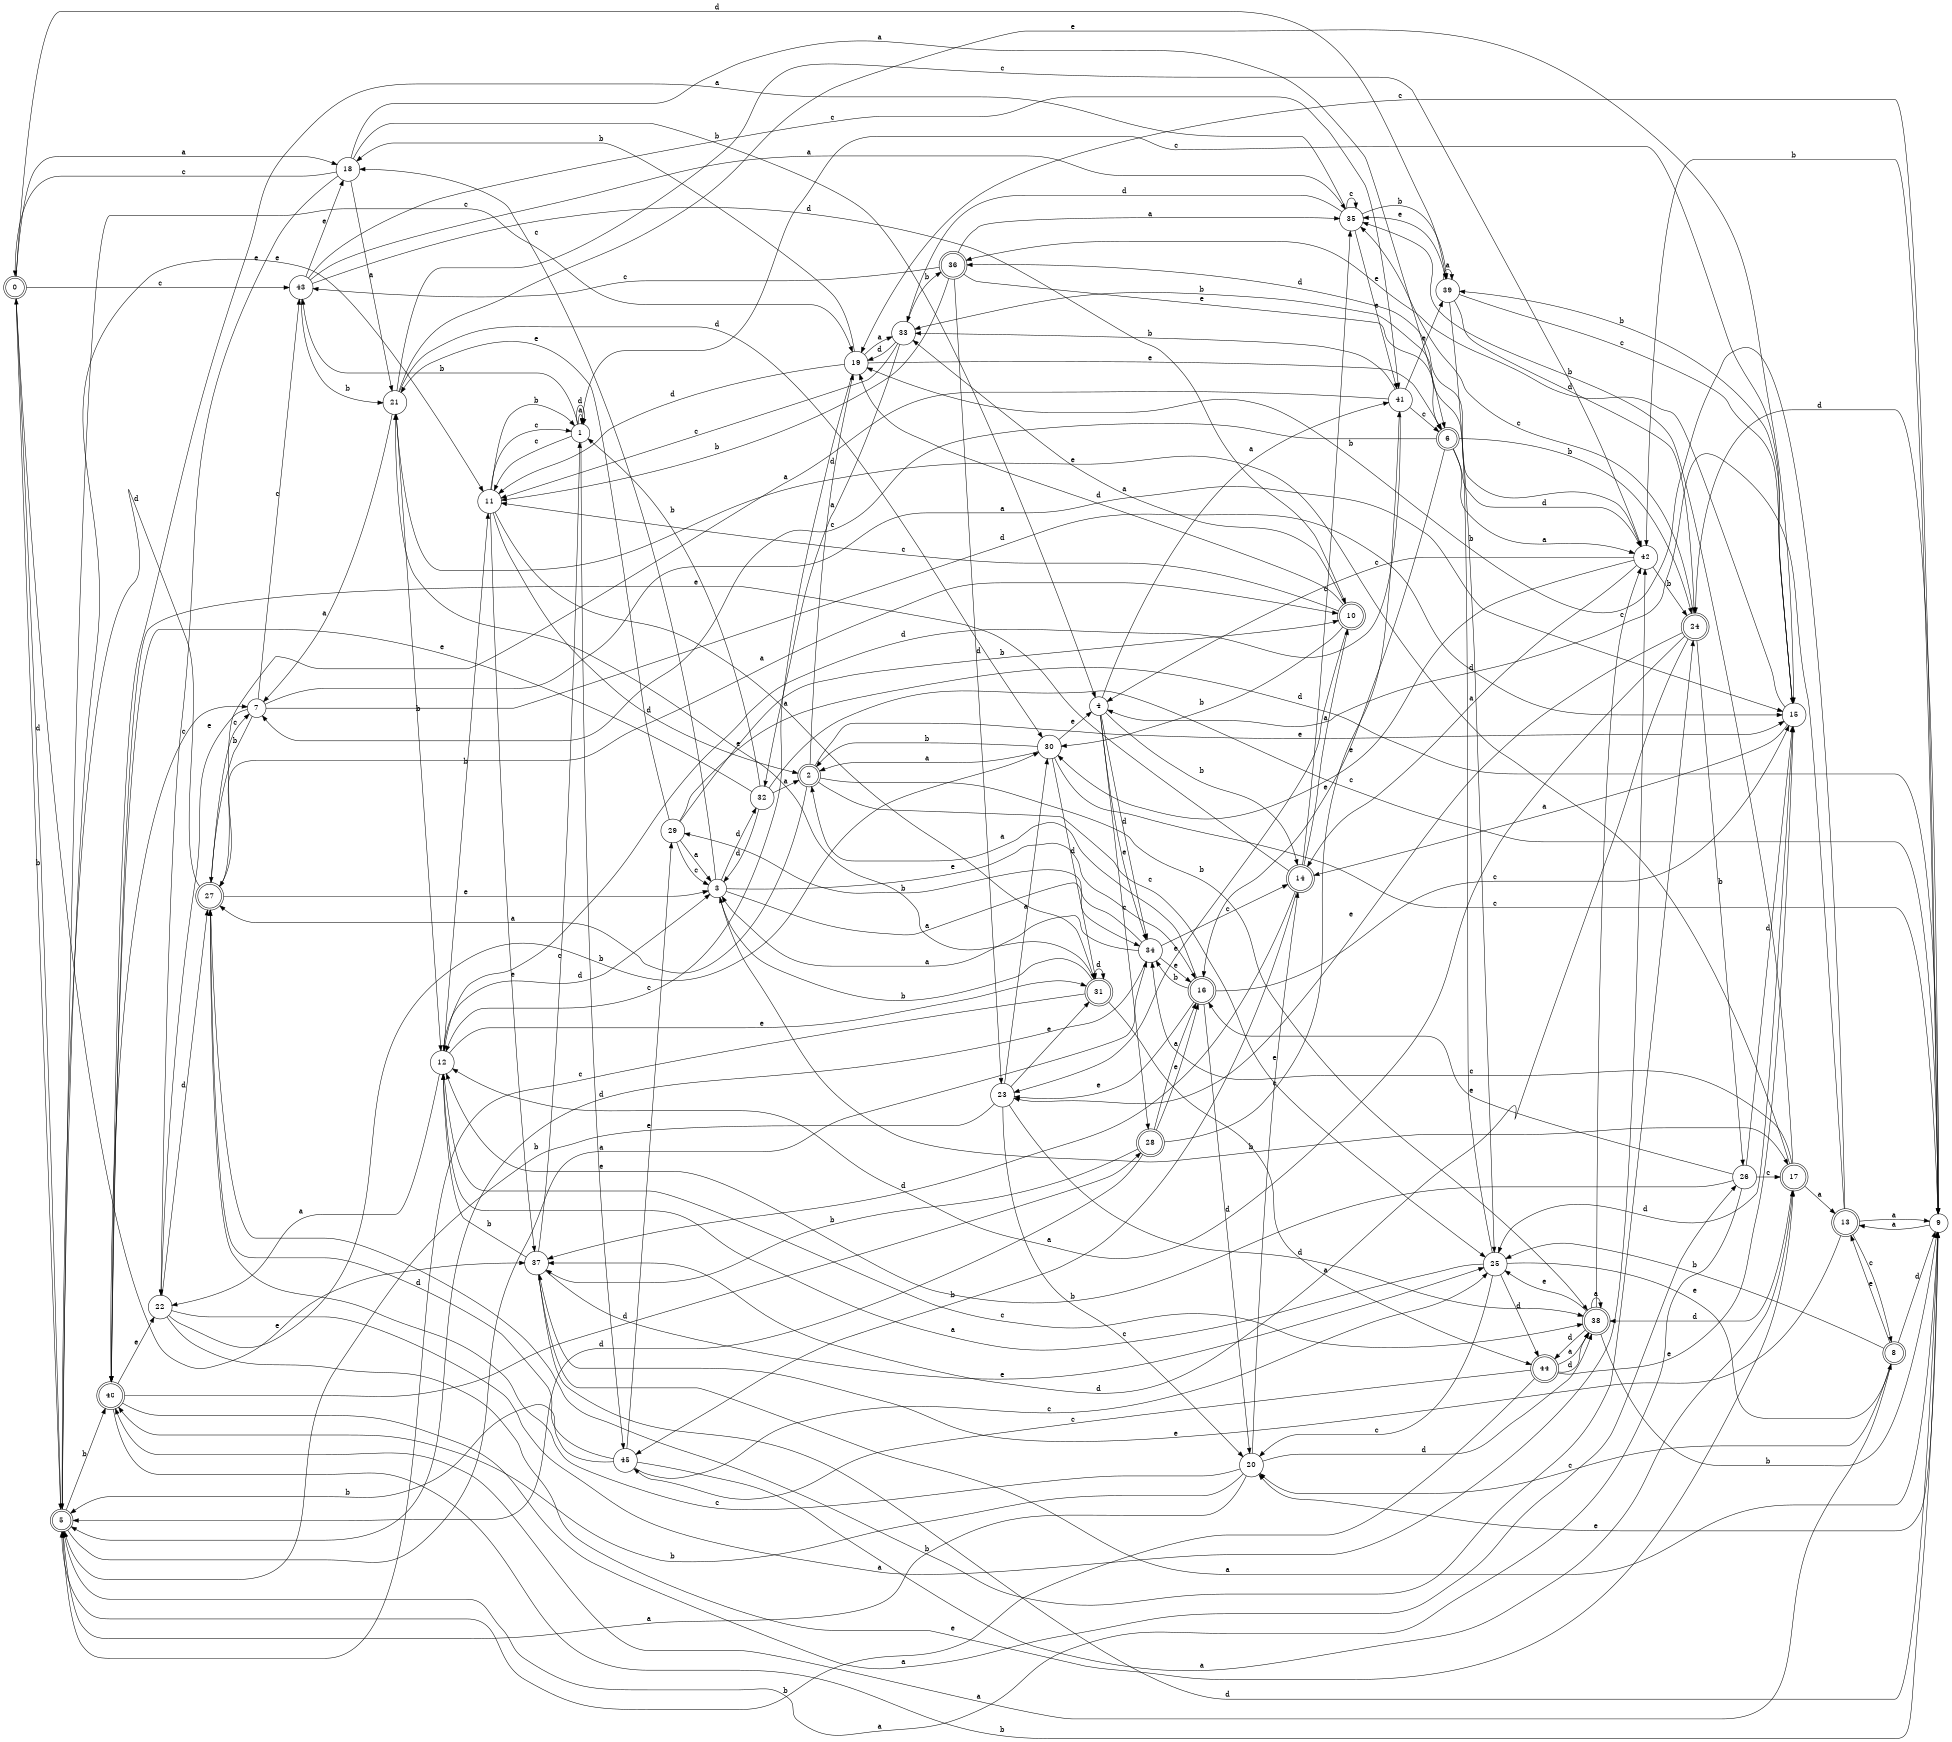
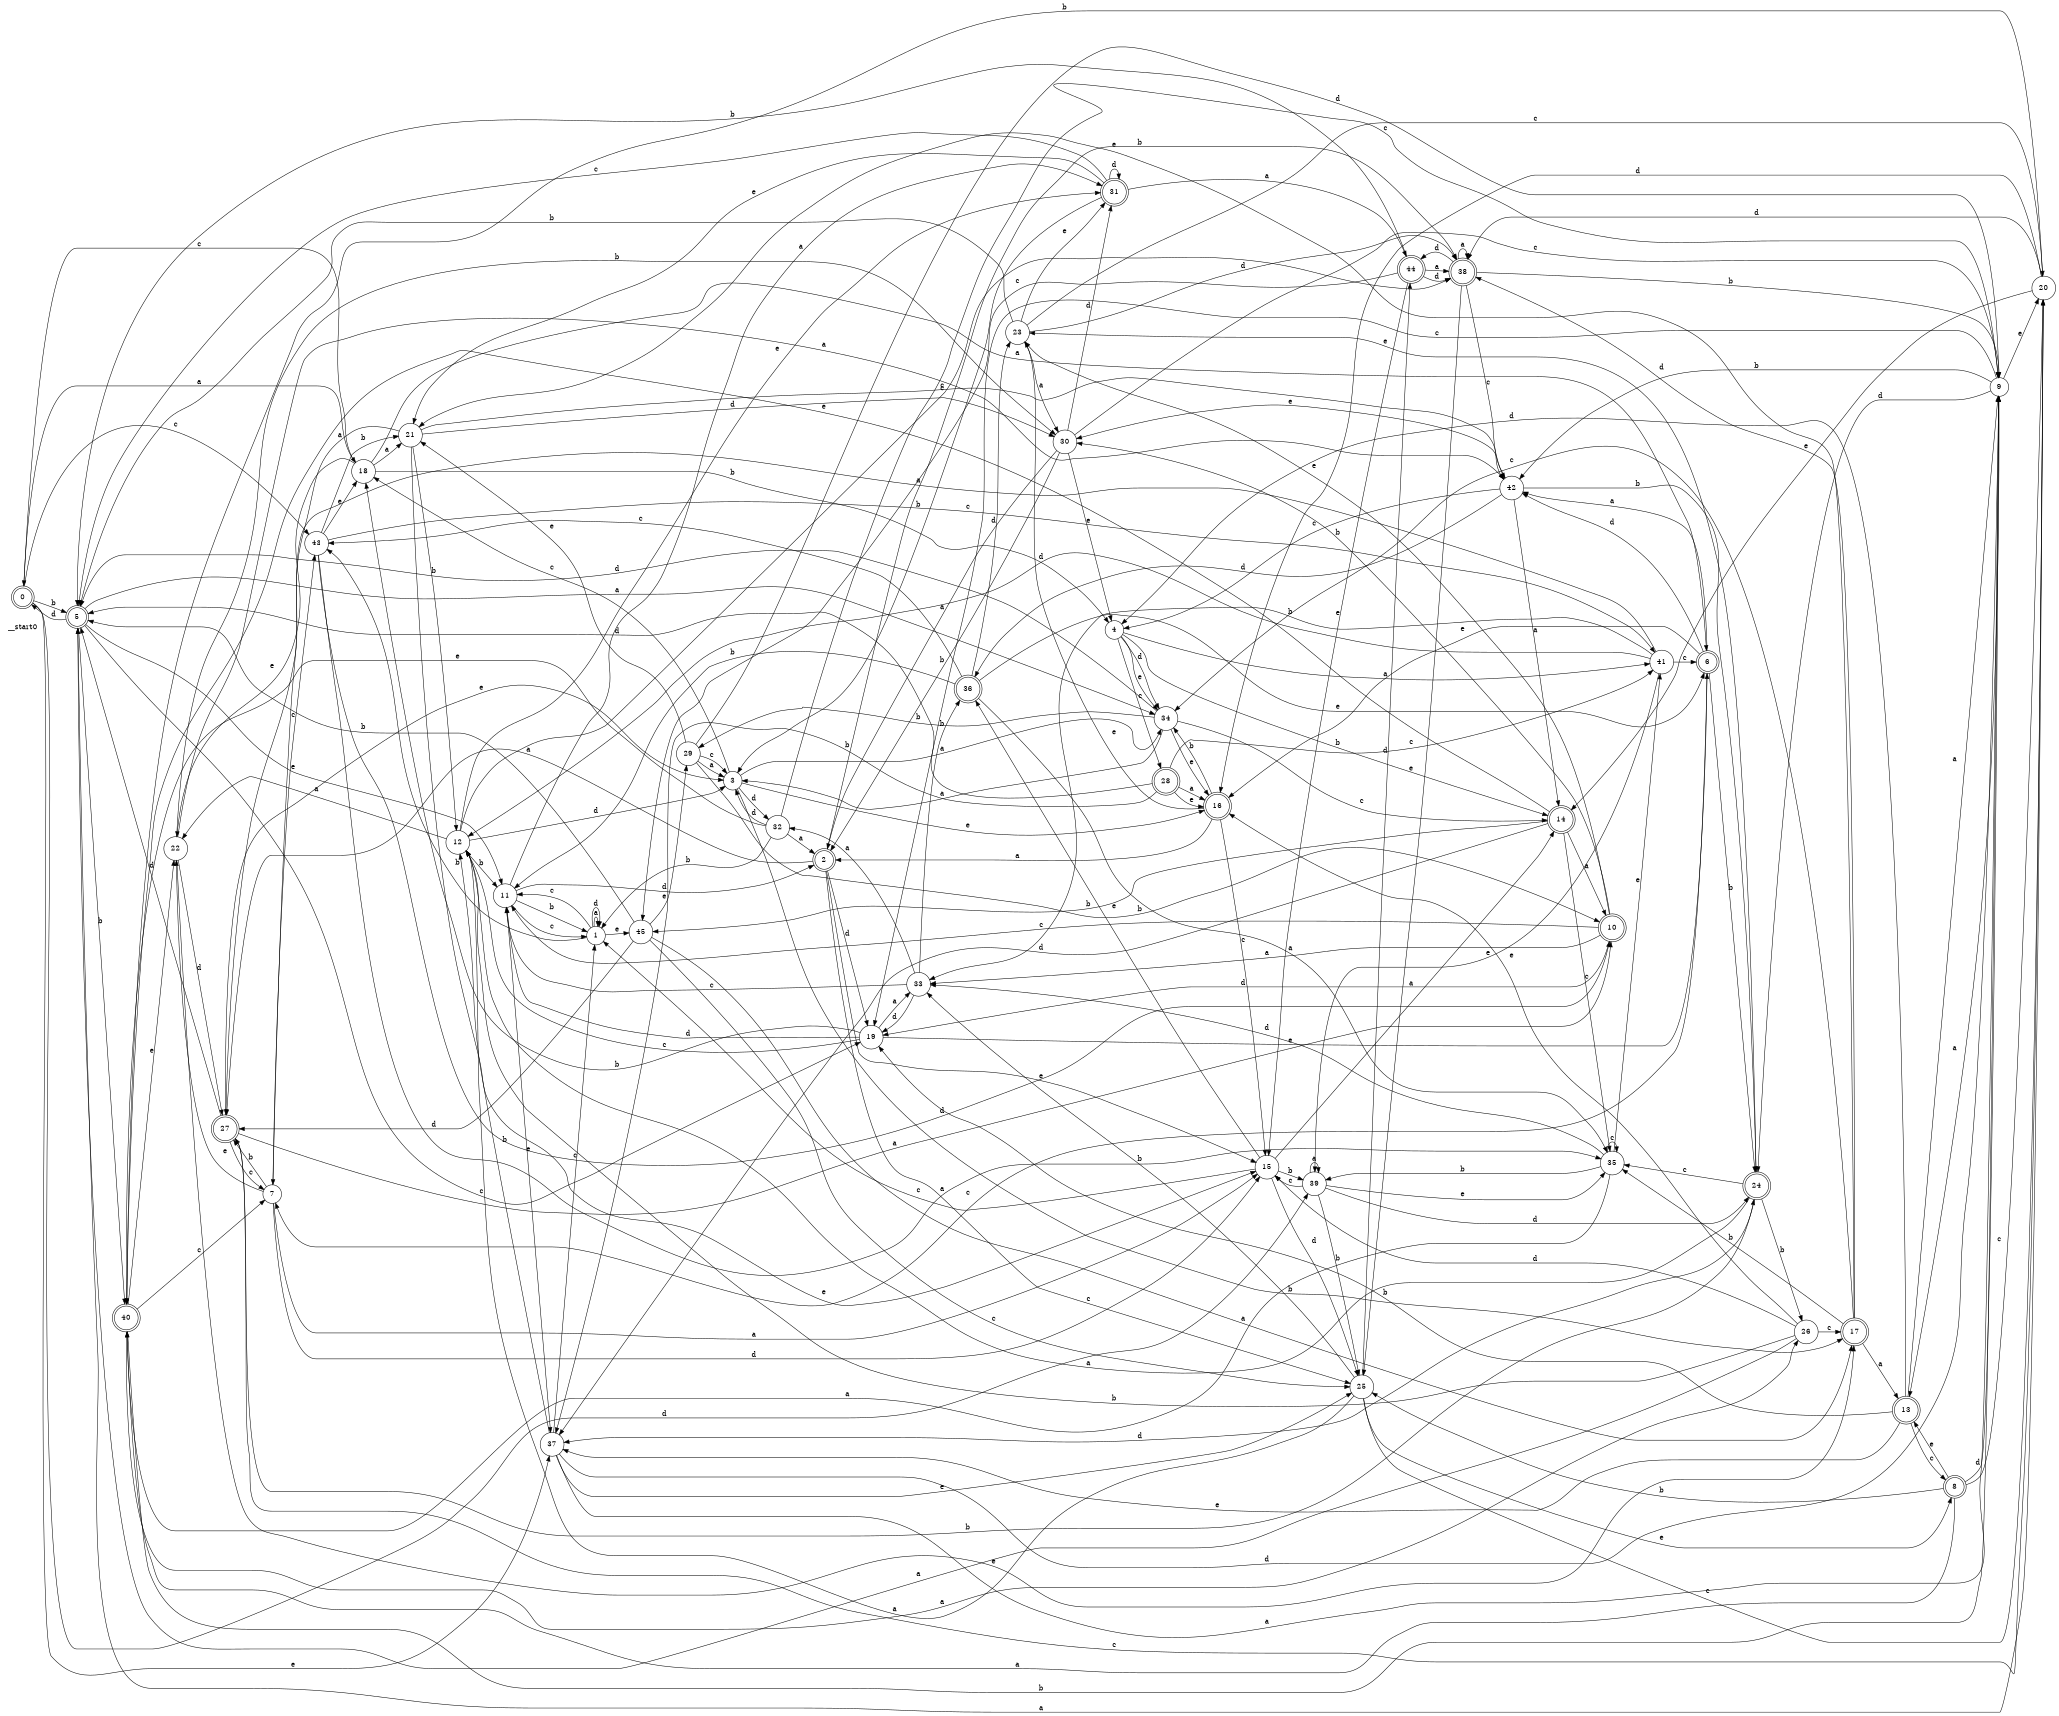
none -> (23, 627)
(1227, 1226) -> (1466, 206)
(663, 1312) -> none
